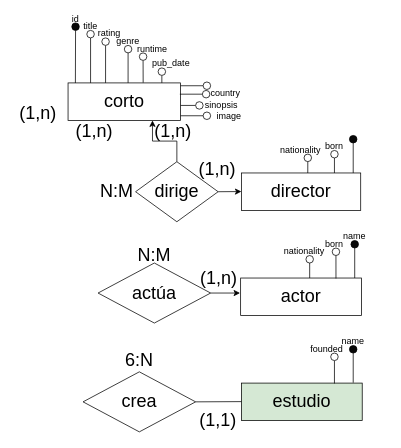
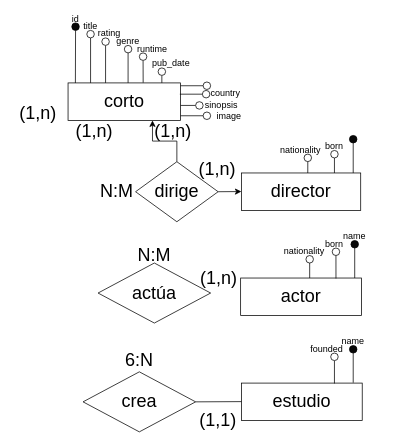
(233, 293) -> none
(302, 402) -> (302, 402)
